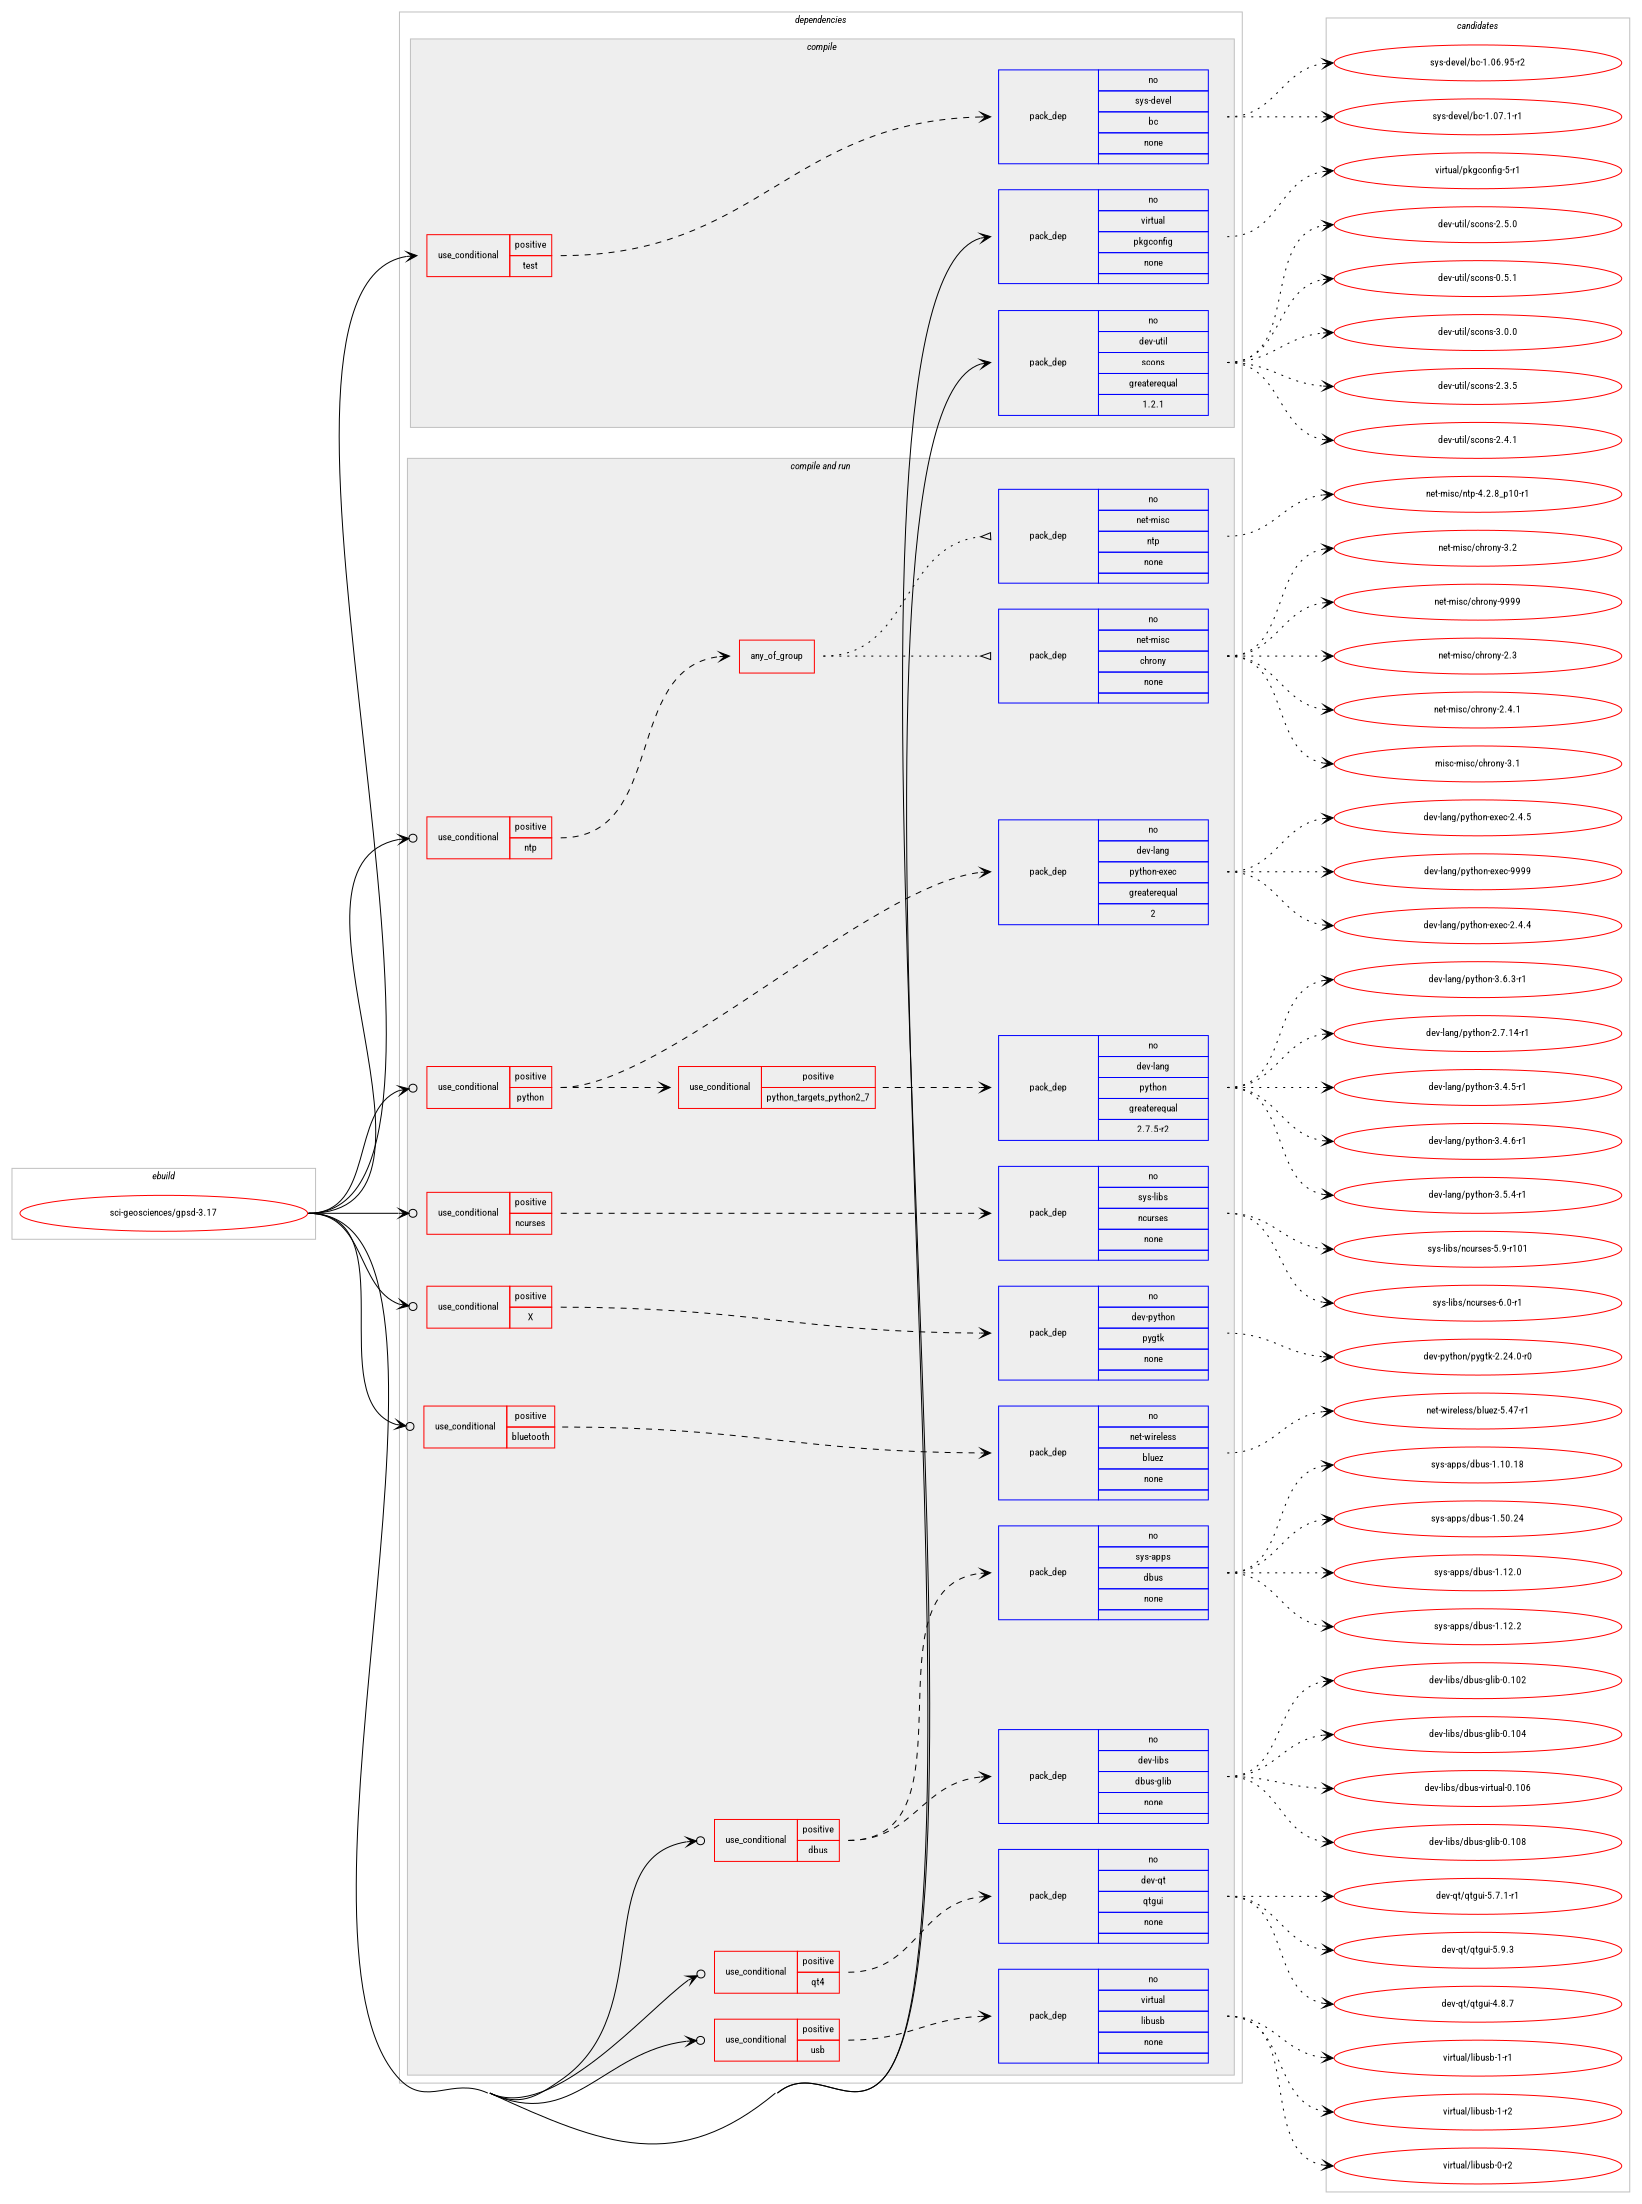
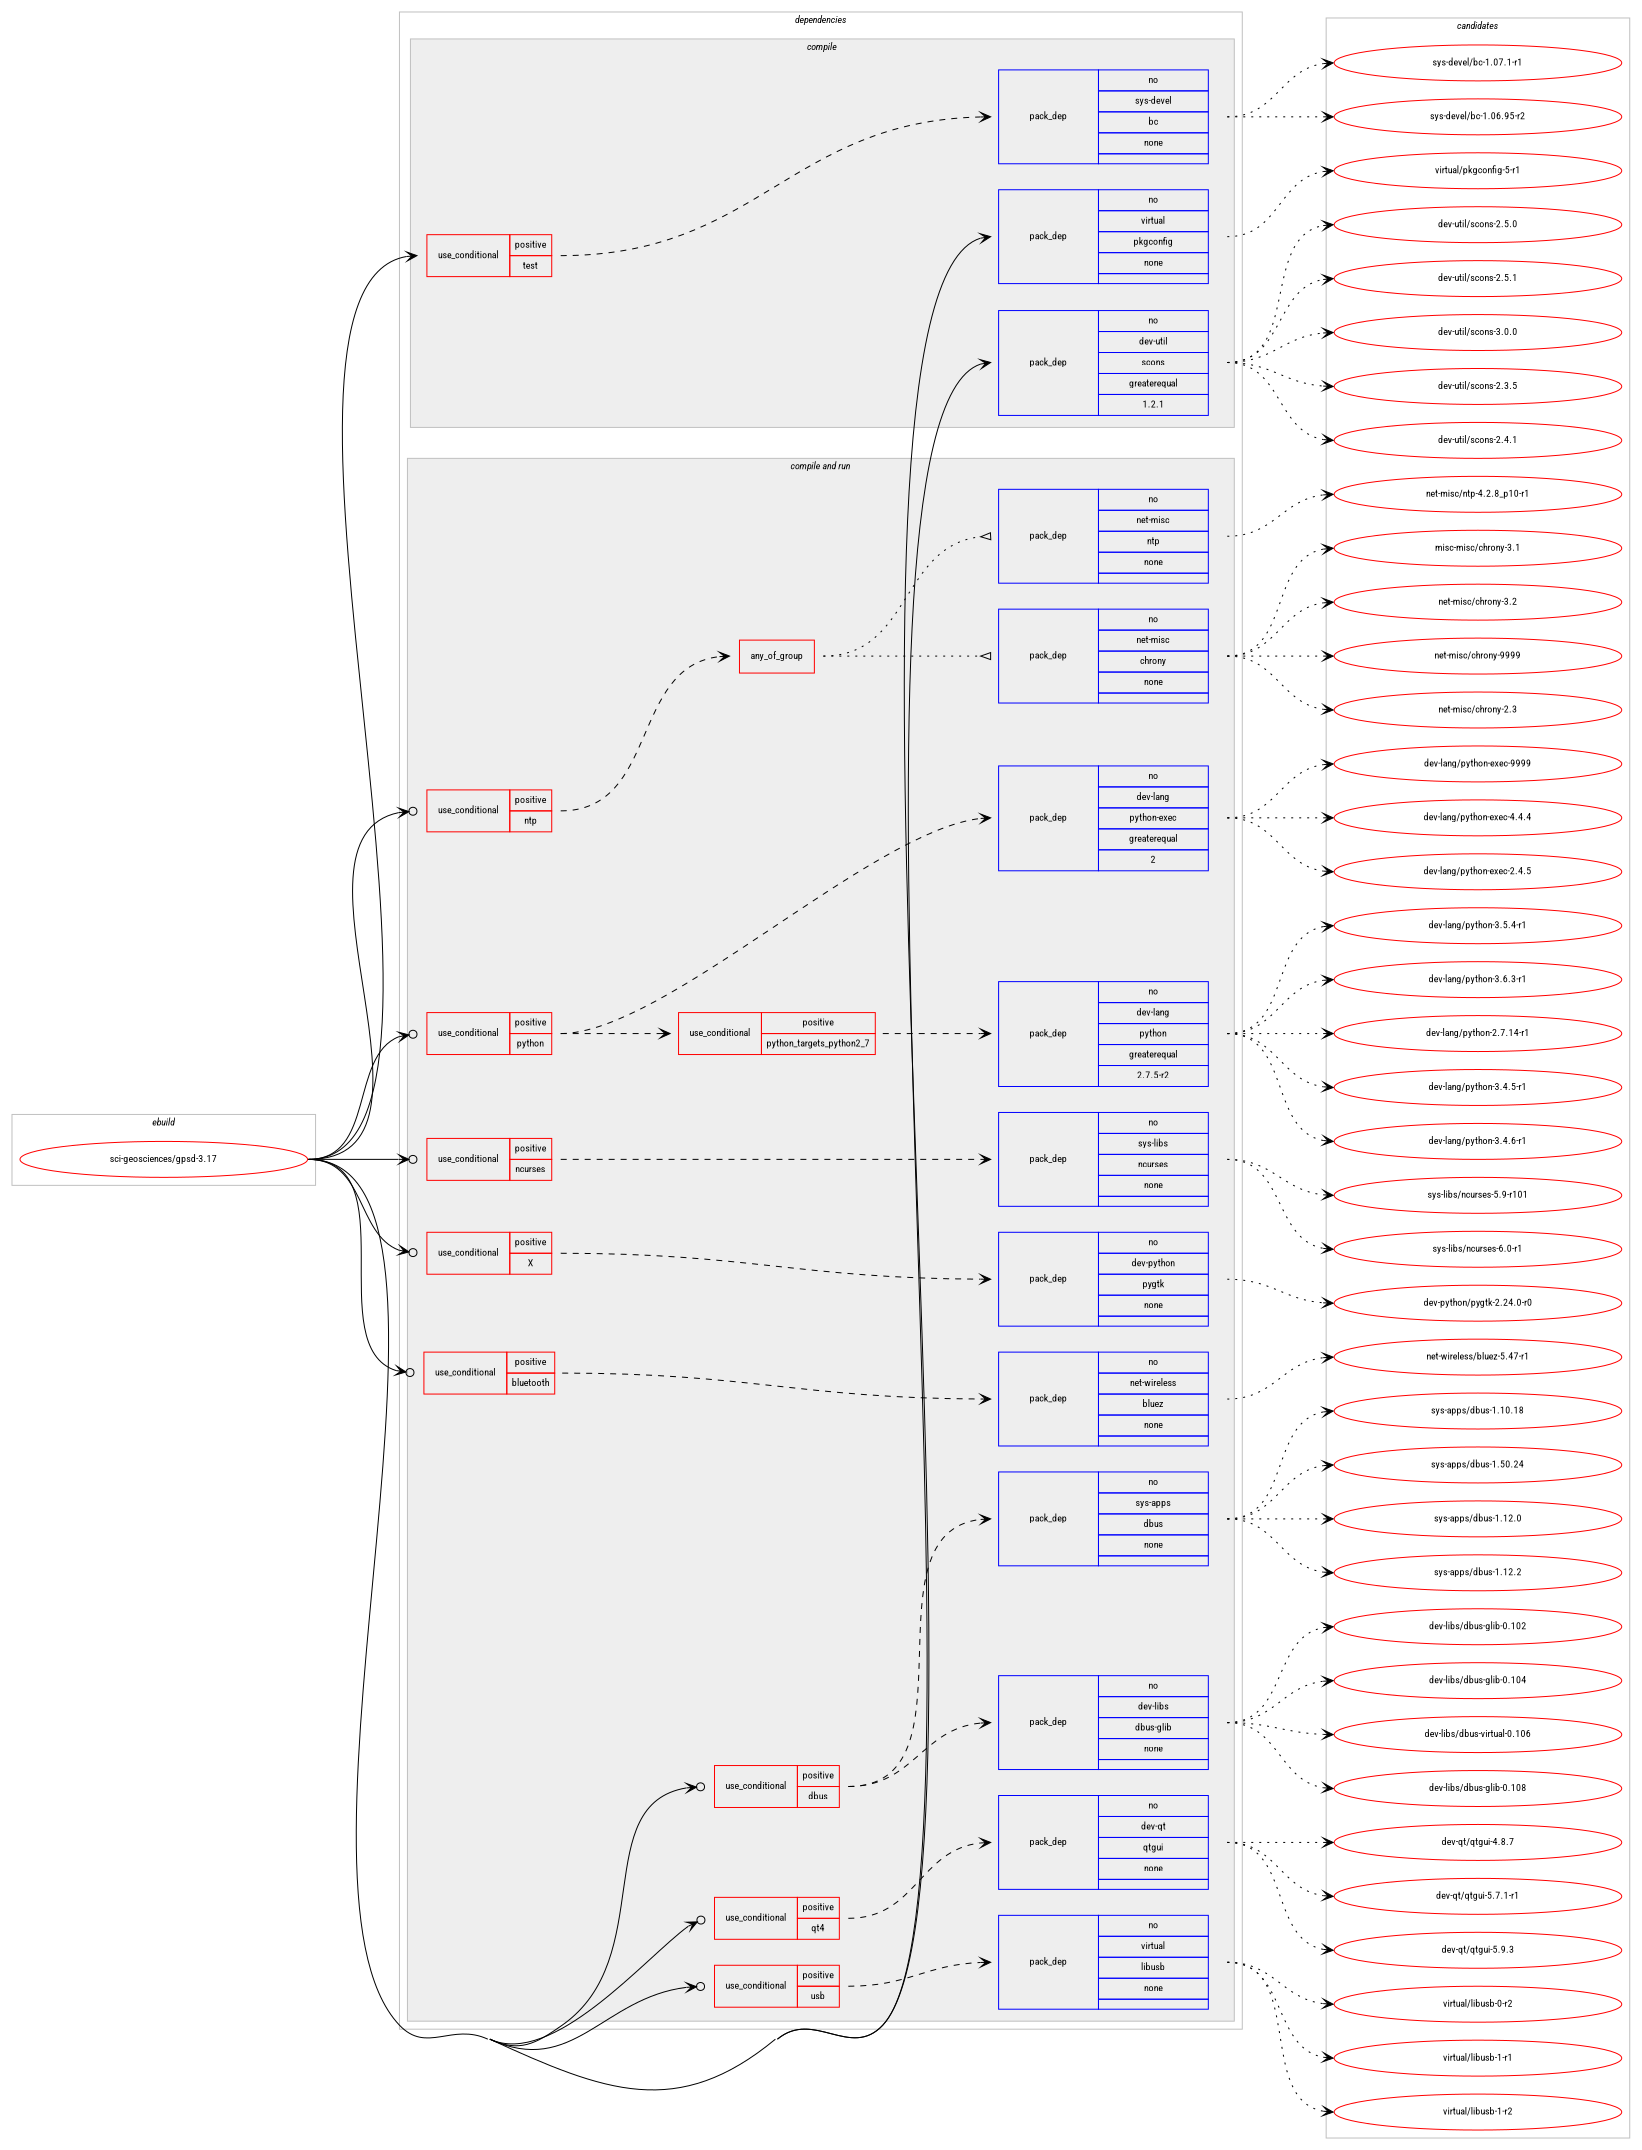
(1478, 279) -> (1478, 279)
(1478, 710) -> none
(1478, 926) -> (1478, 818)
